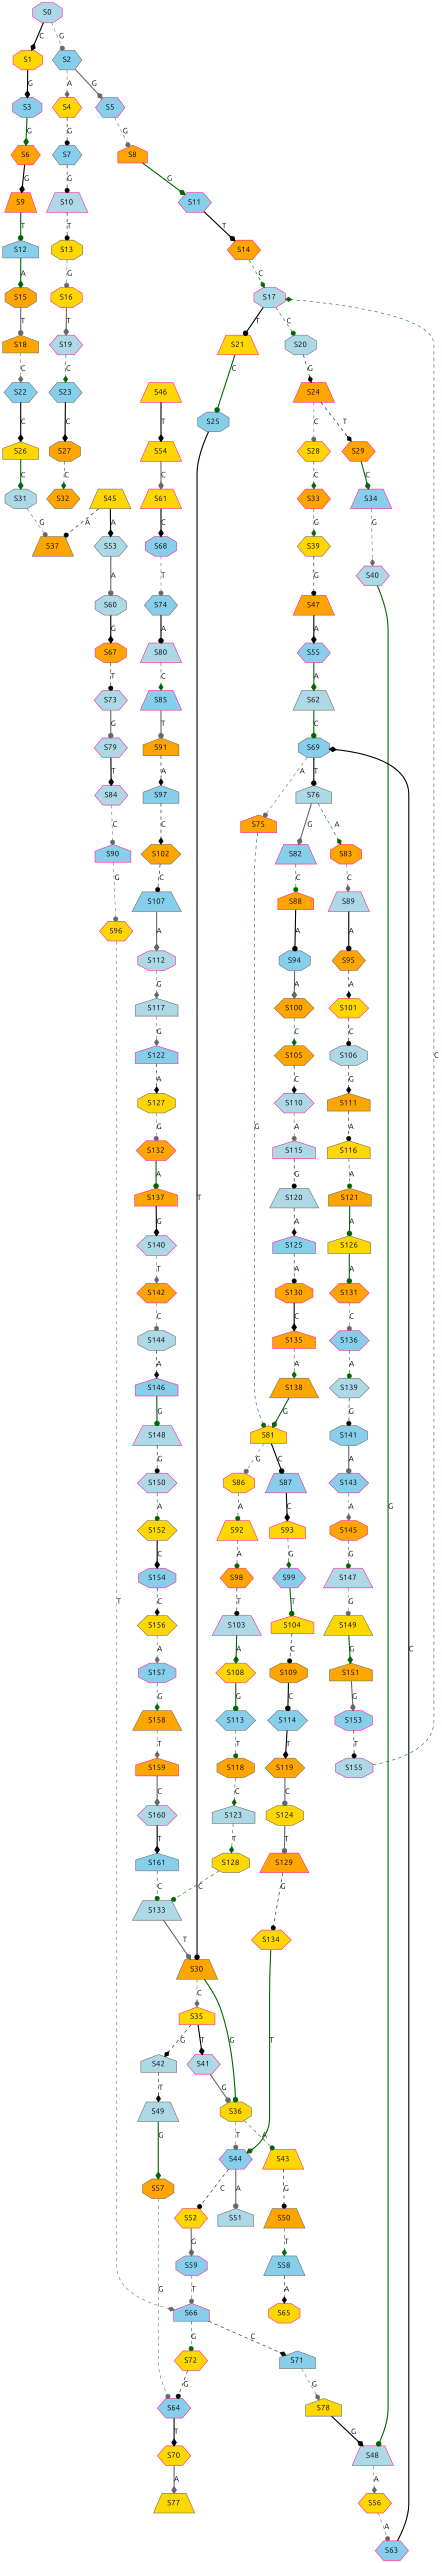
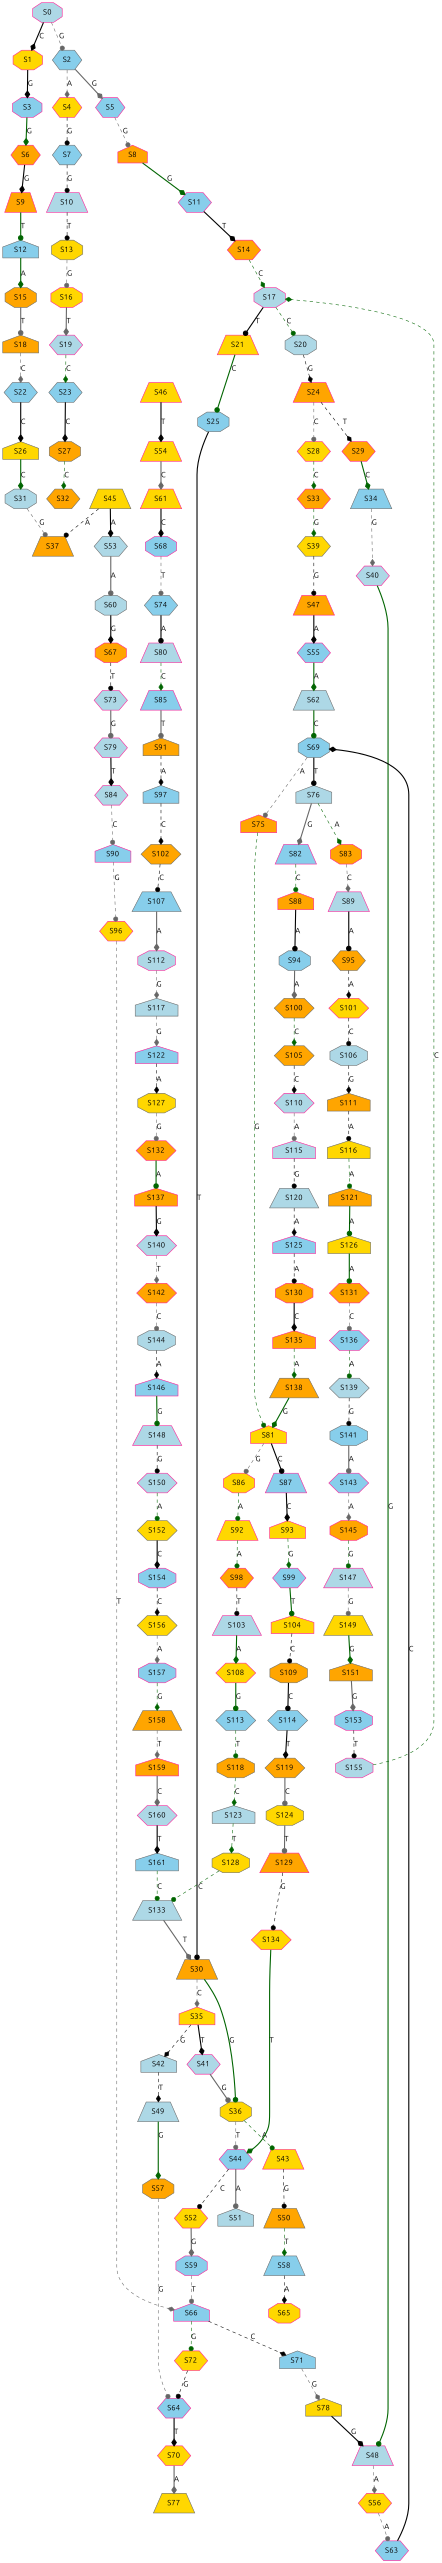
(371, 499) -> (371, 499)
